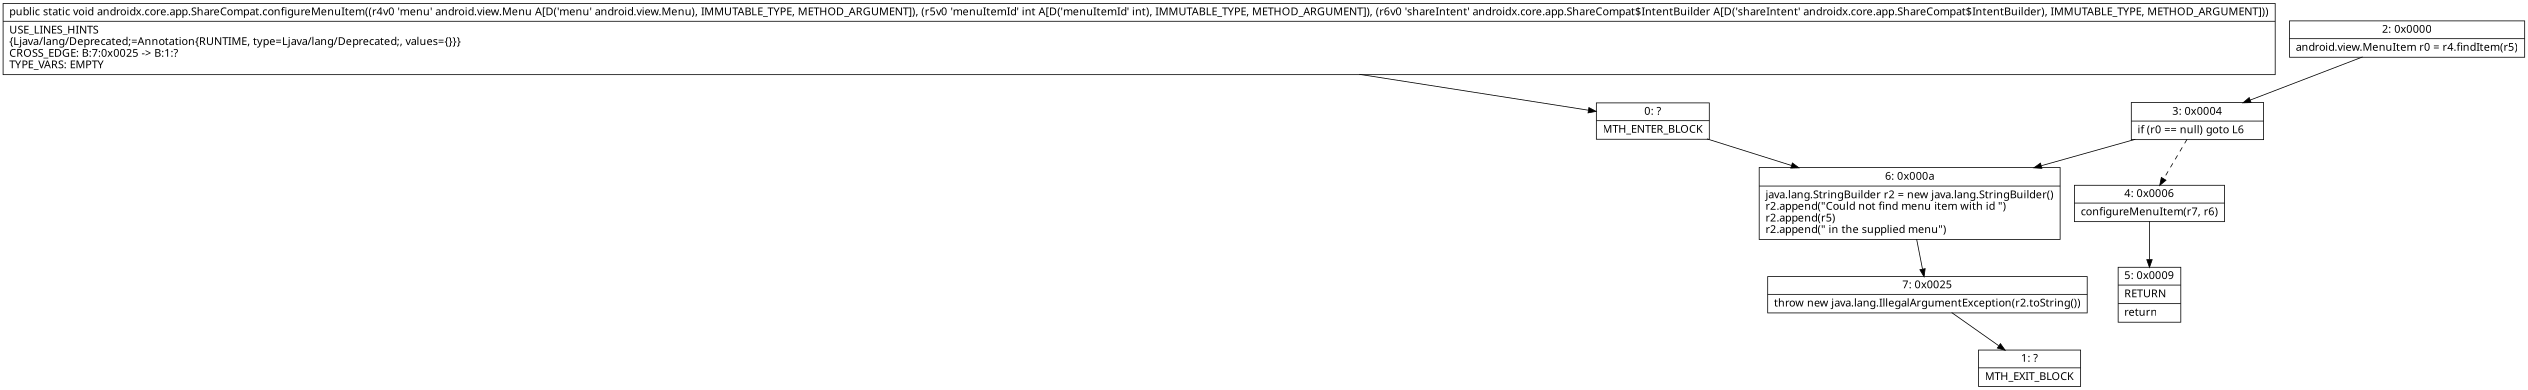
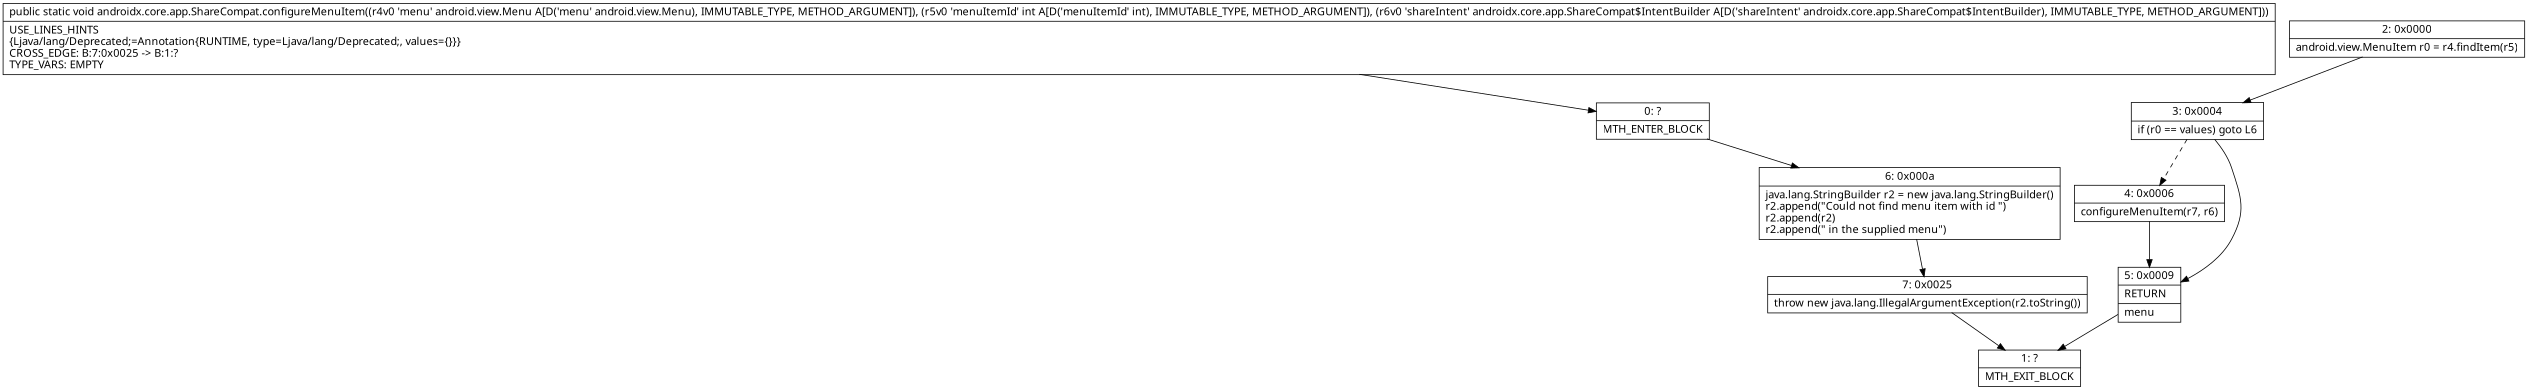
(2191, 130) -> (2197, 130)
(2088, 152) -> (2240, 217)
(1801, 218) -> (1801, 218)
(2141, 313) -> (2140, 313)
none -> (2091, 330)
